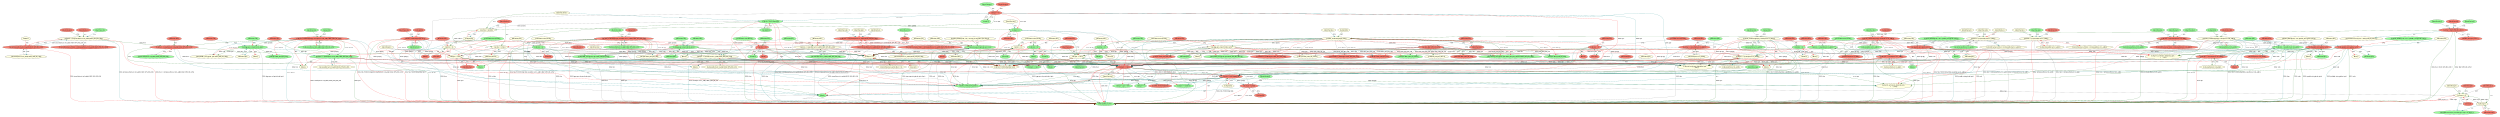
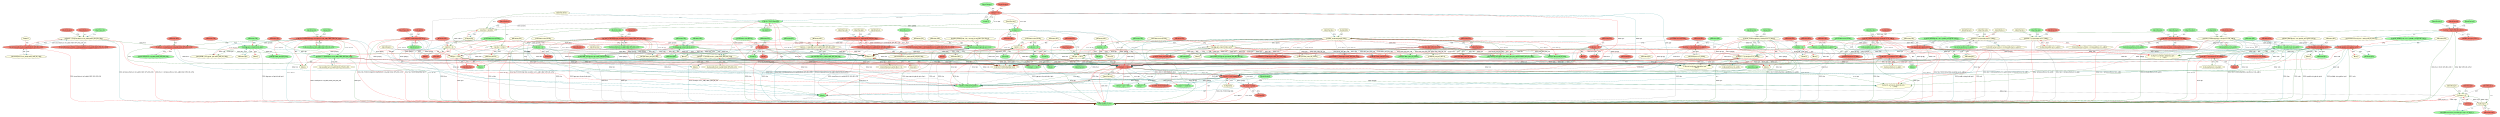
(917, 72) -> (837, 74)
